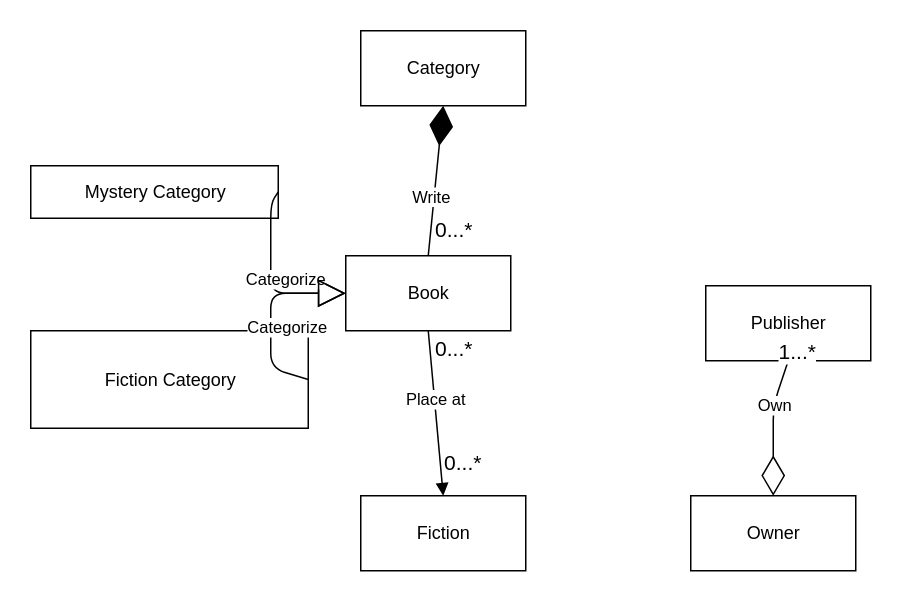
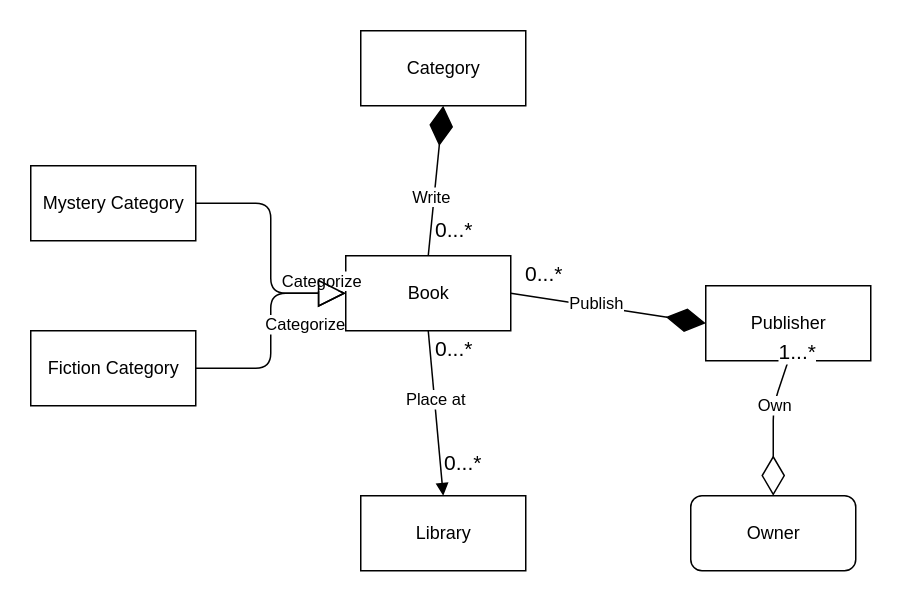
(155, 192) -> (113, 203)
none -> (589, 305)
(170, 380) -> (113, 368)
(444, 533) -> (444, 533)
(773, 533) -> (773, 533)
